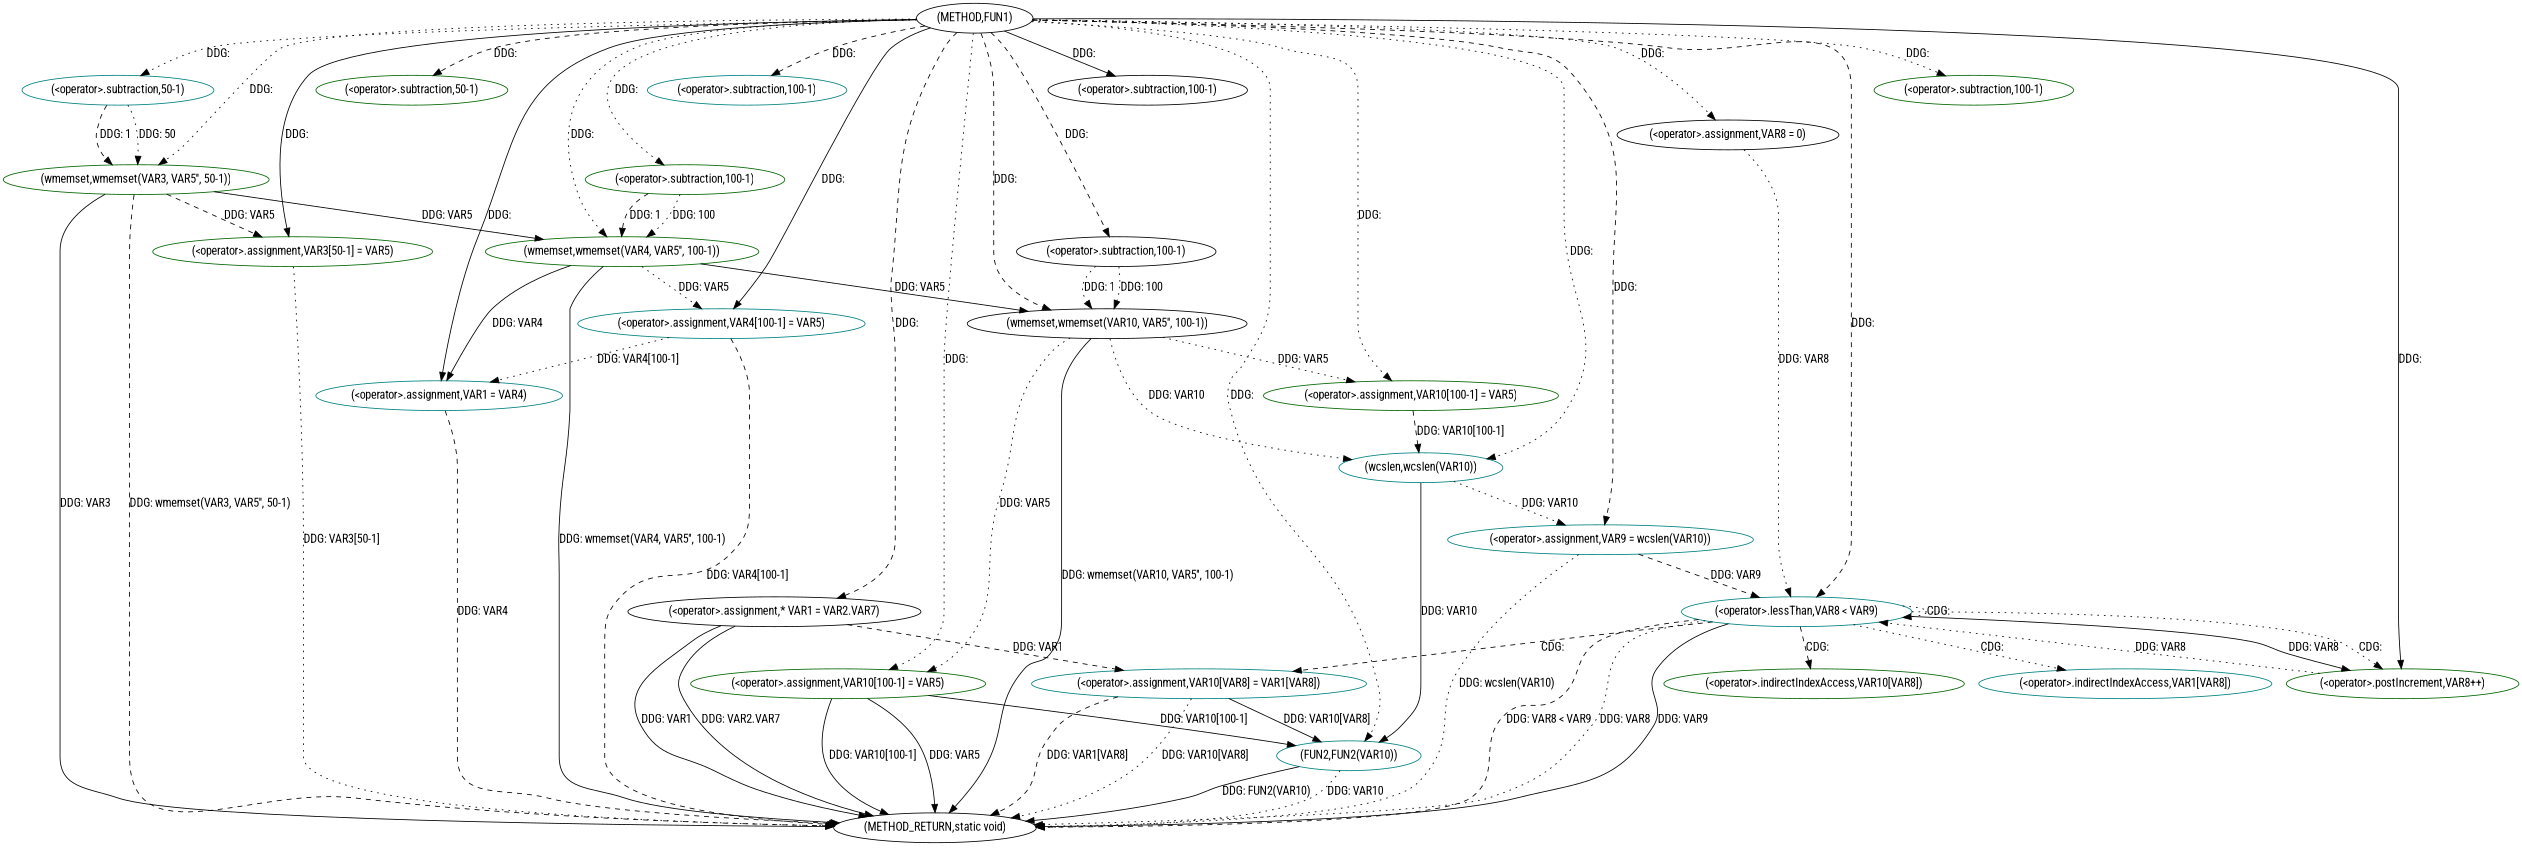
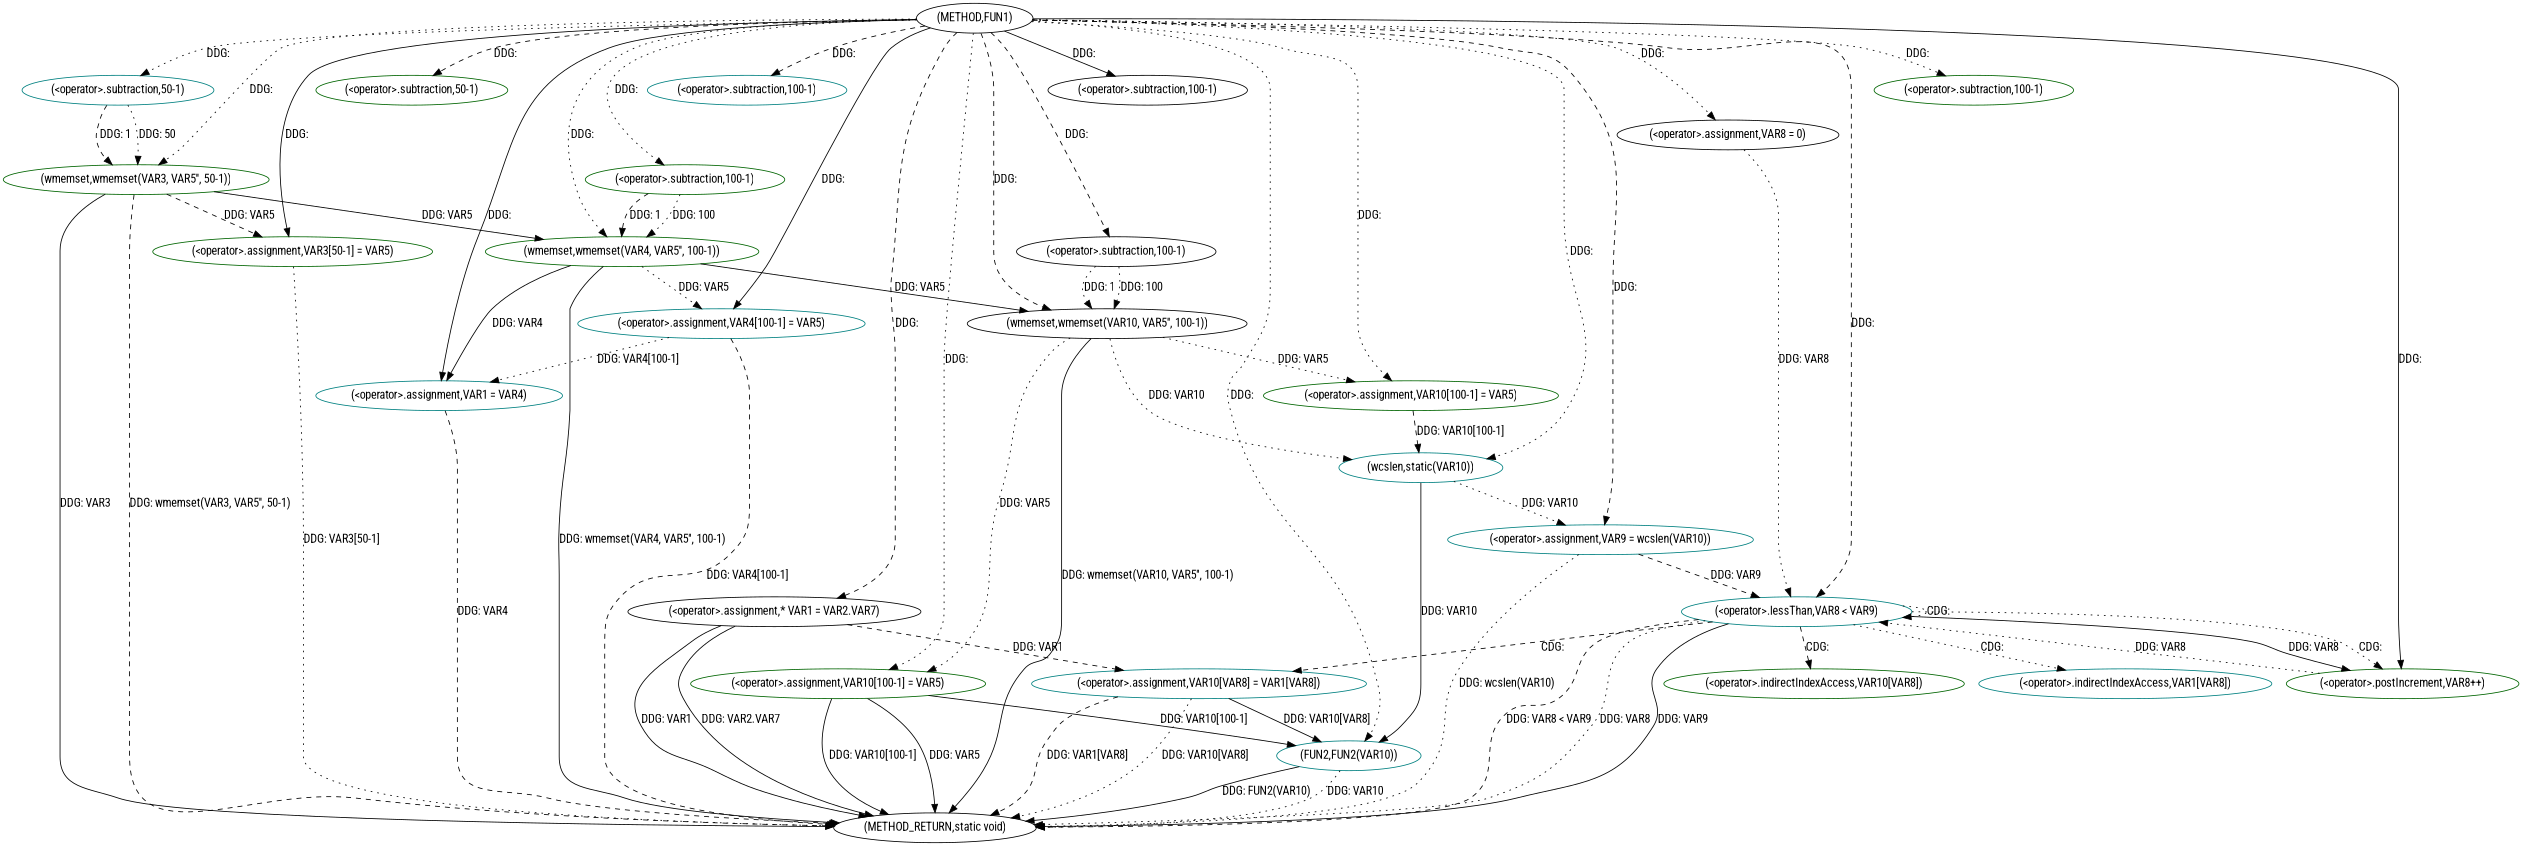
(1421, 468) -> (1421, 468)
